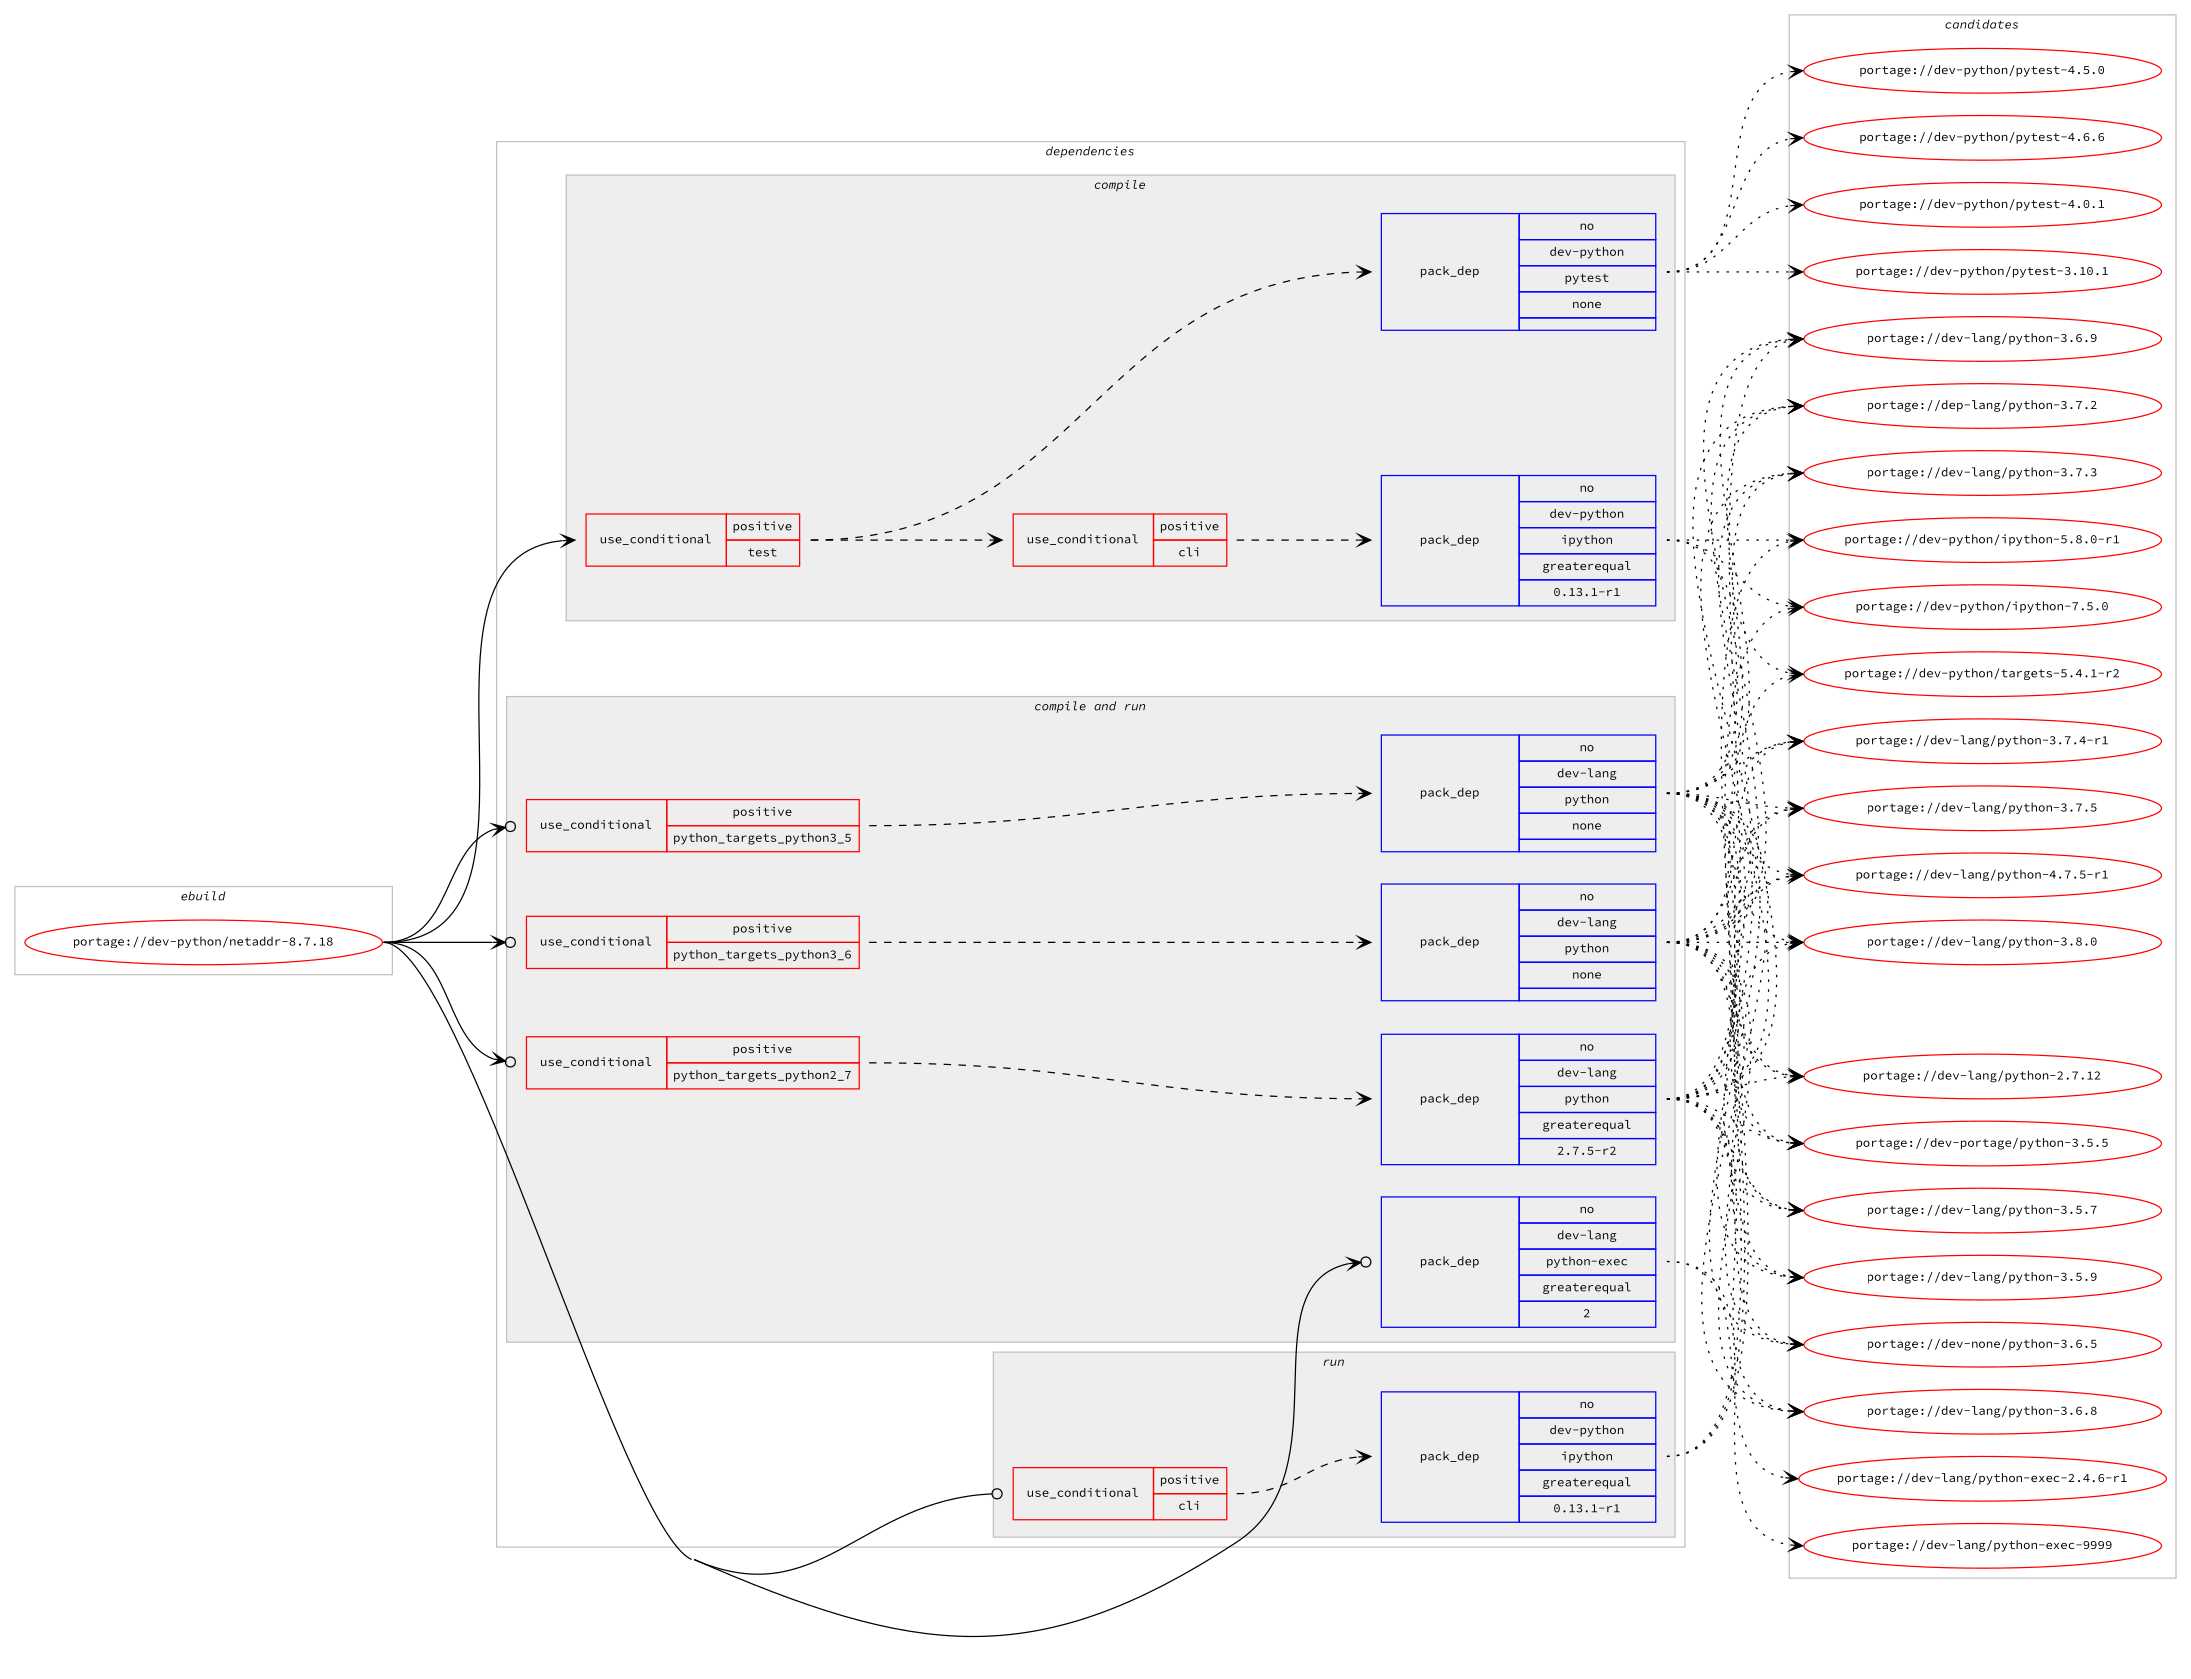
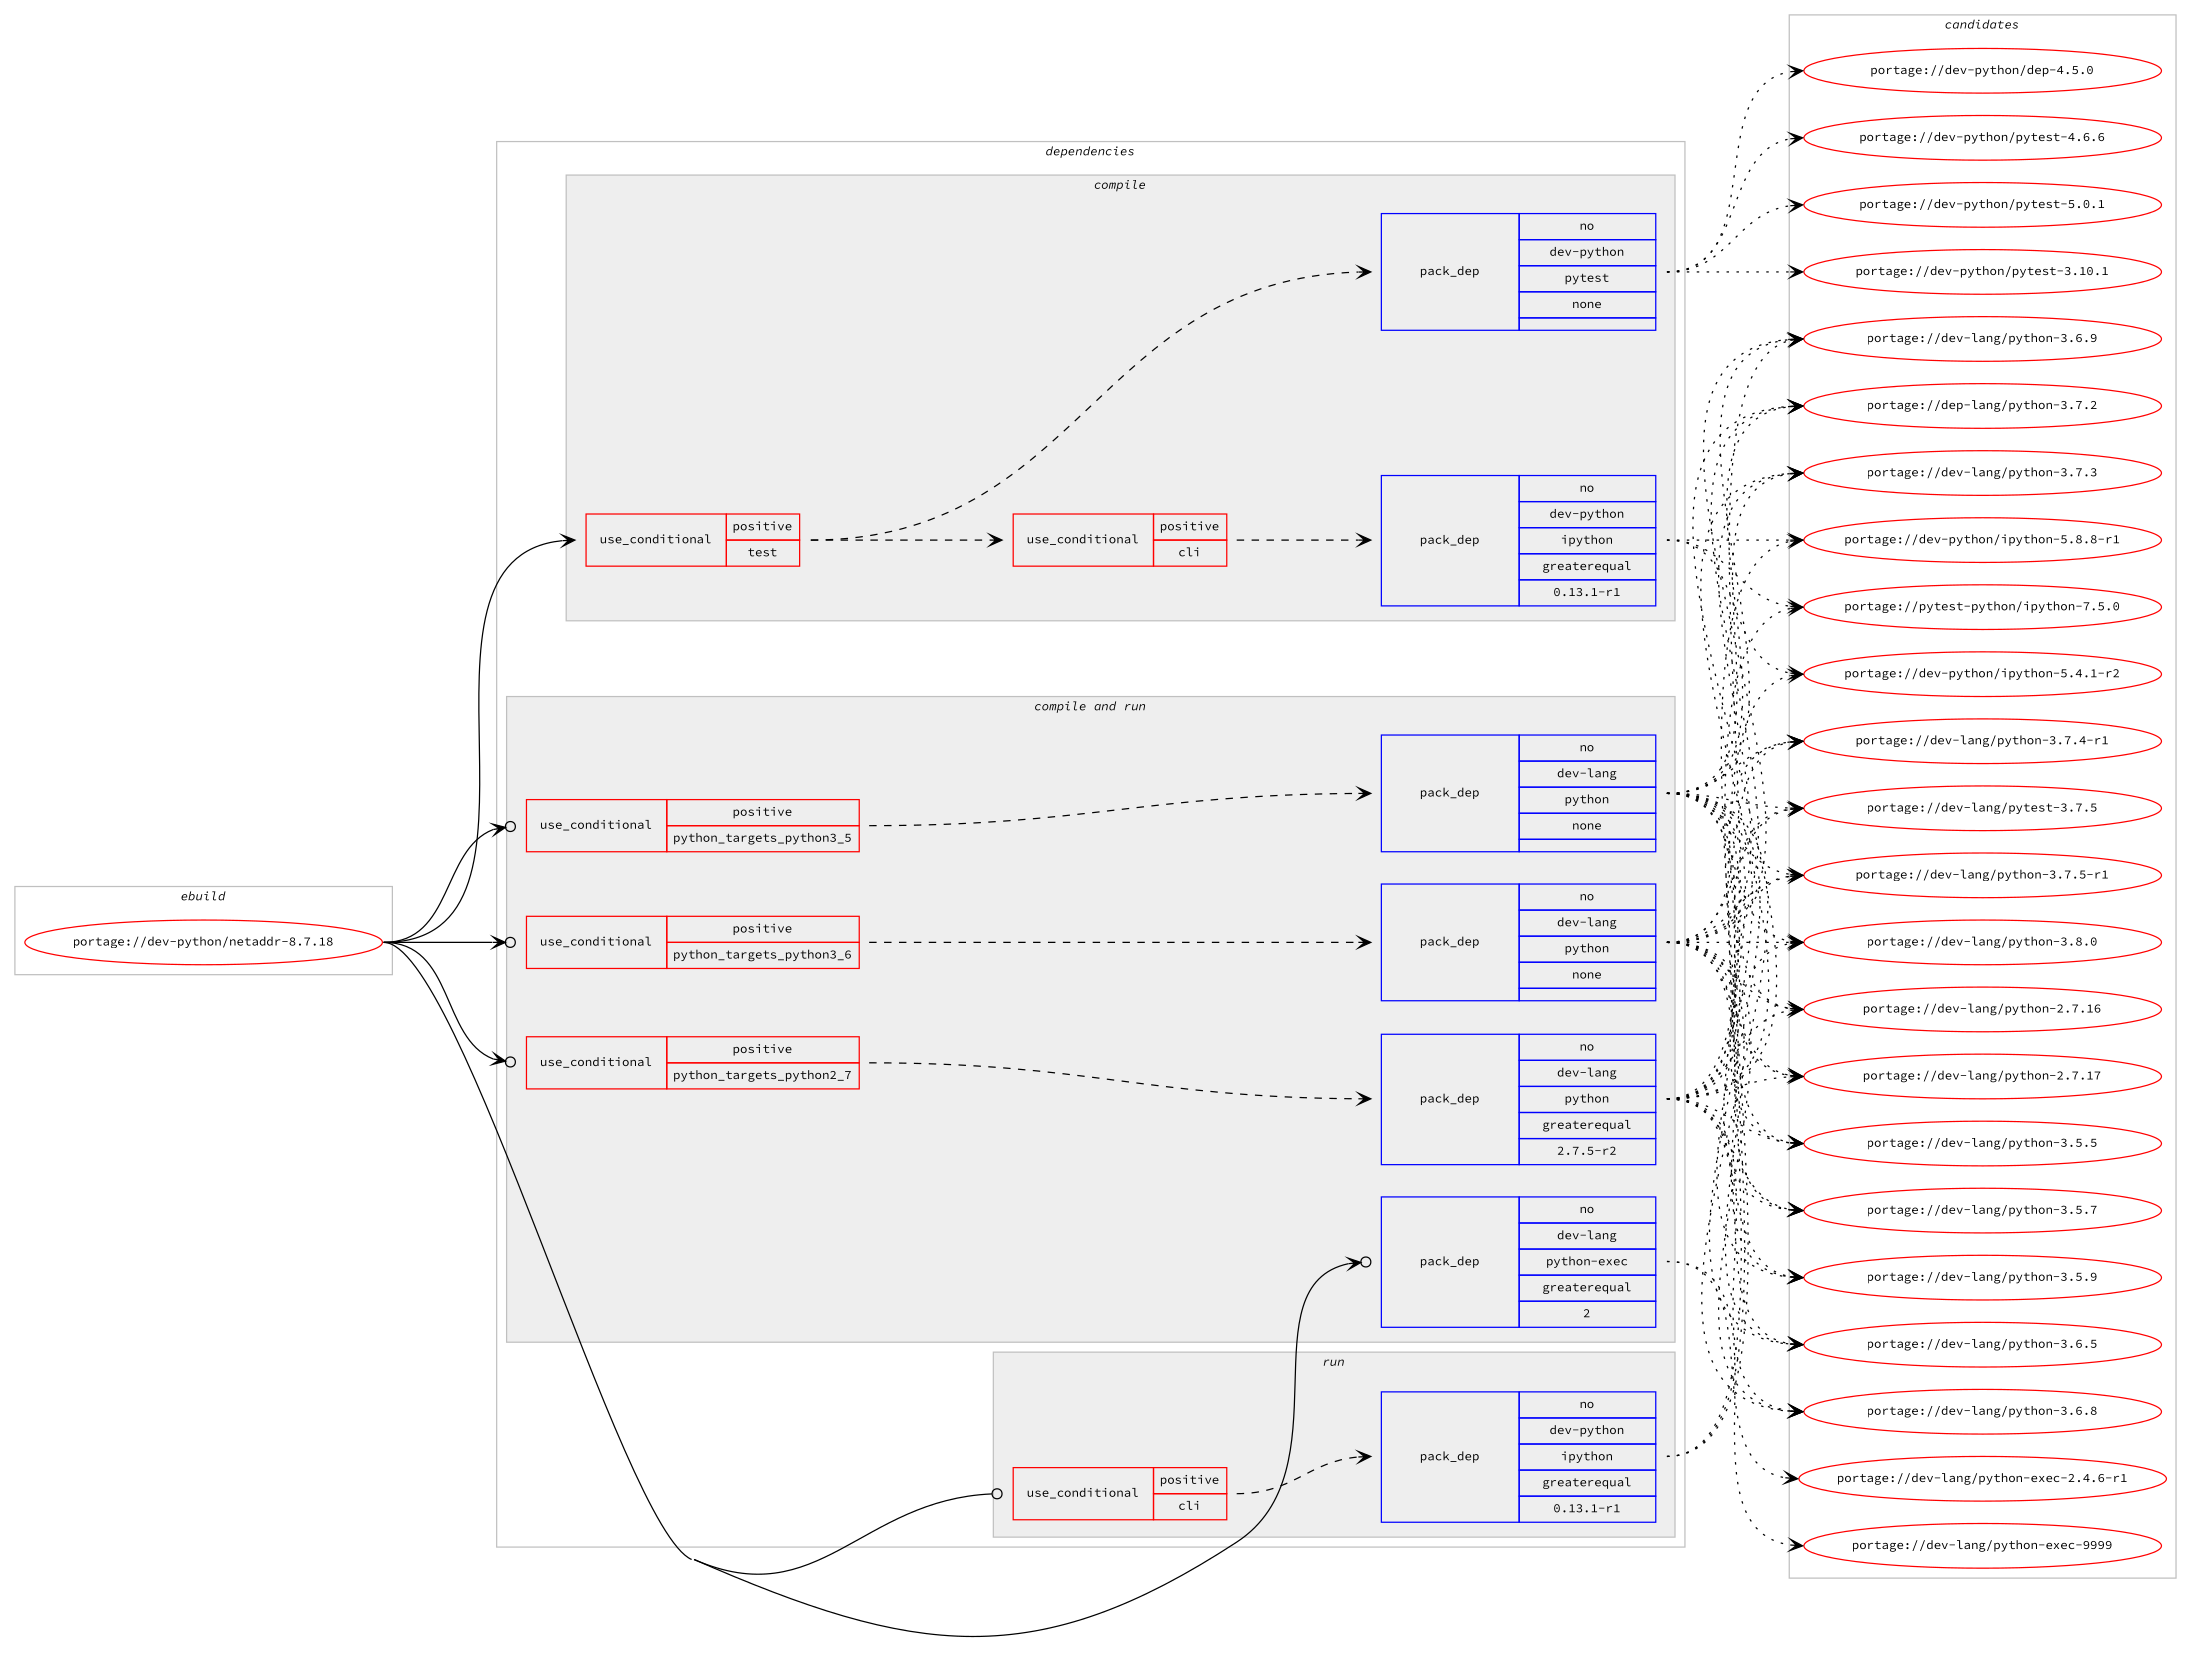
(1983, 71) -> (1983, 71)
(1983, 205) -> (1983, 205)
(1983, 540) -> (1983, 540)
(1983, 607) -> (1983, 607)
(1983, 674) -> (1983, 674)
(1983, 808) -> (1983, 808)
(1983, 875) -> (1983, 875)
none -> (1983, 1009)
(1983, 1076) -> (1983, 1076)
(1983, 1144) -> (1983, 1144)
(1983, 1345) -> (1983, 1345)
